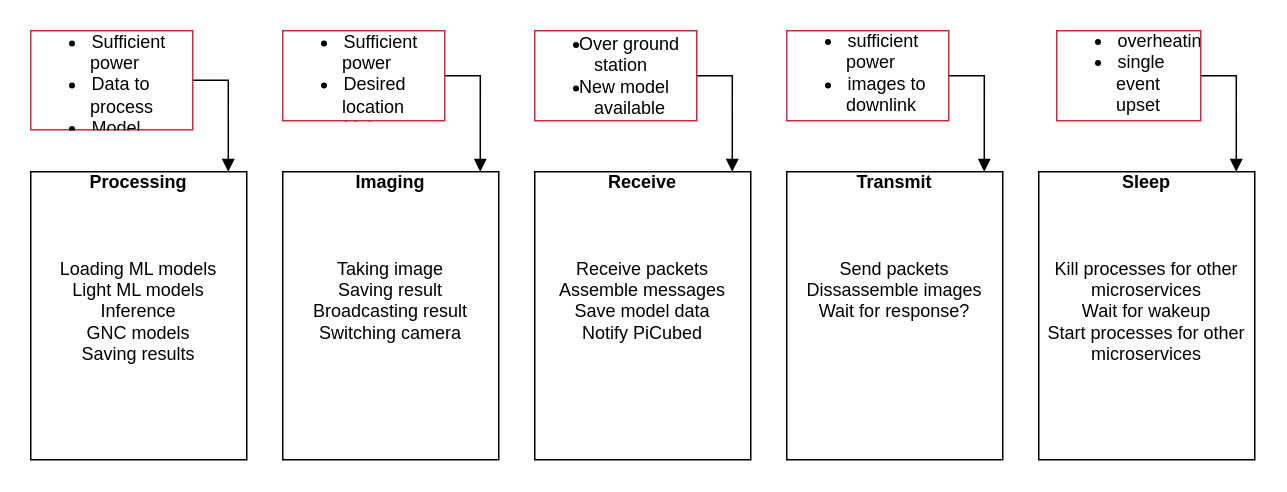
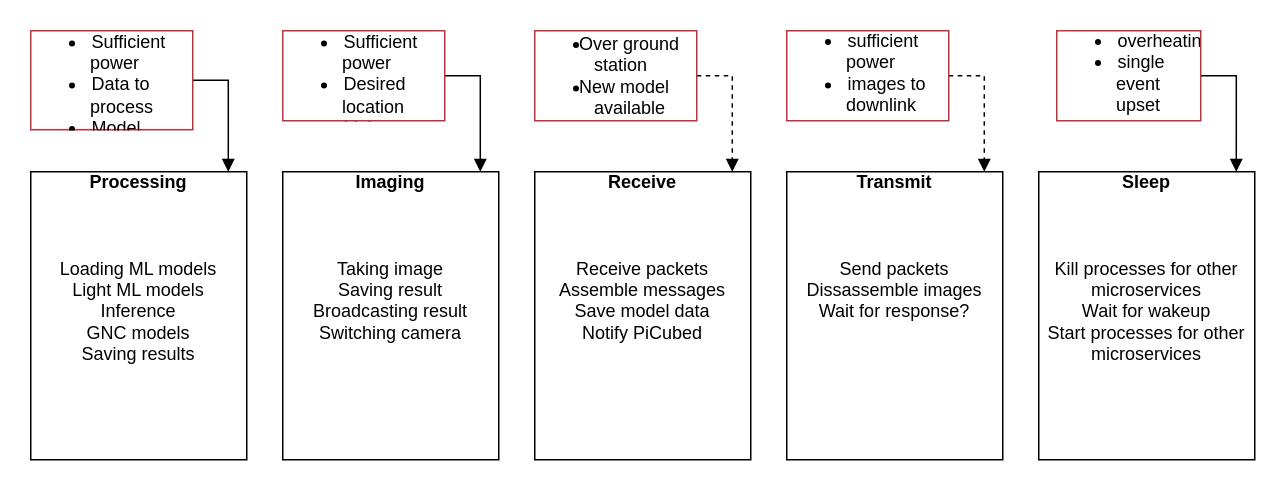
(732, 95) -> (732, 95)
(984, 95) -> (984, 95)
